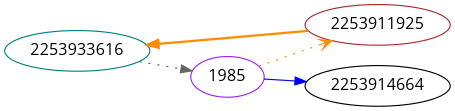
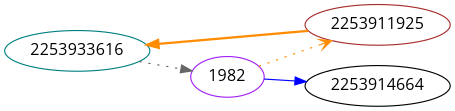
(227, 77) -> (227, 77)
